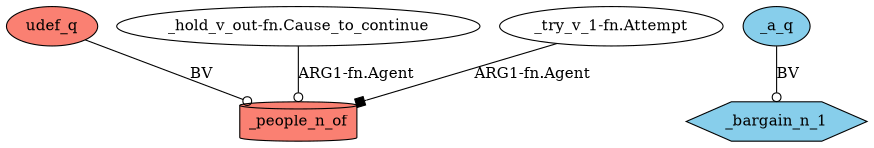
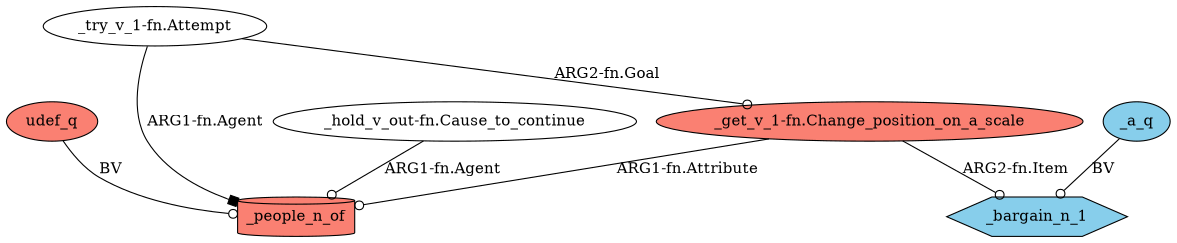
none -> (870, 121)
